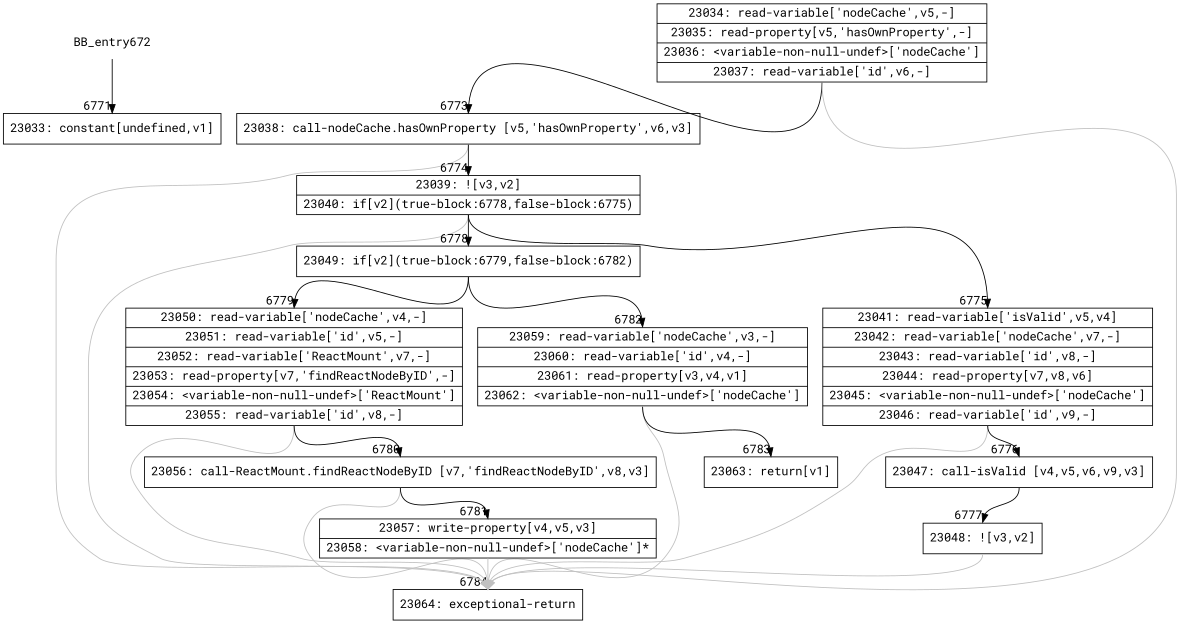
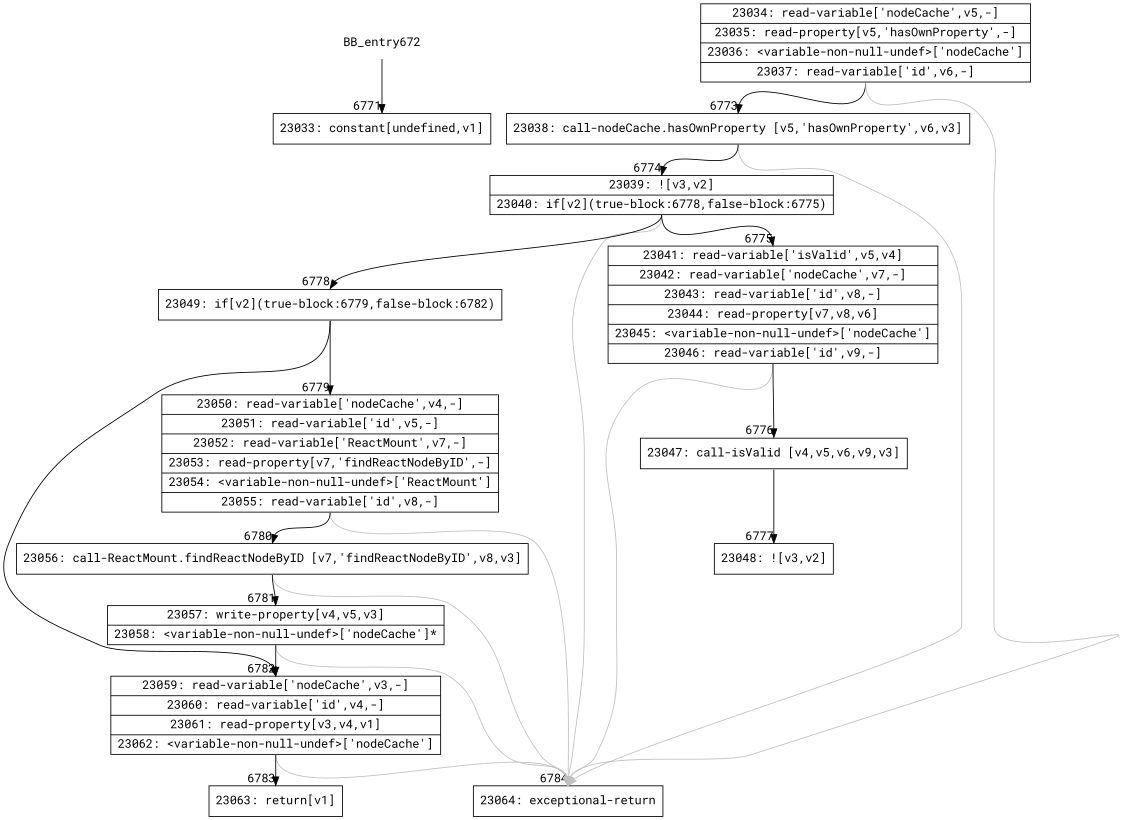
(739, 572) -> none
none -> (276, 657)
